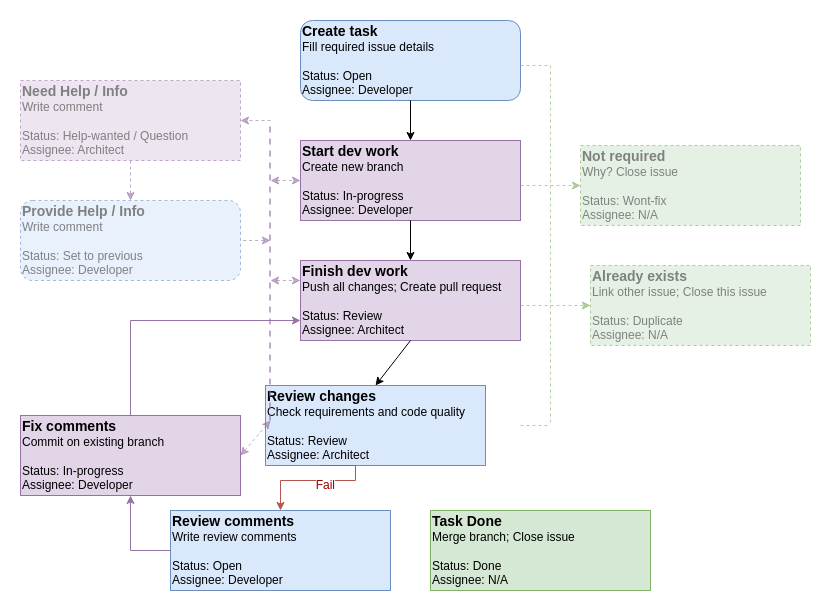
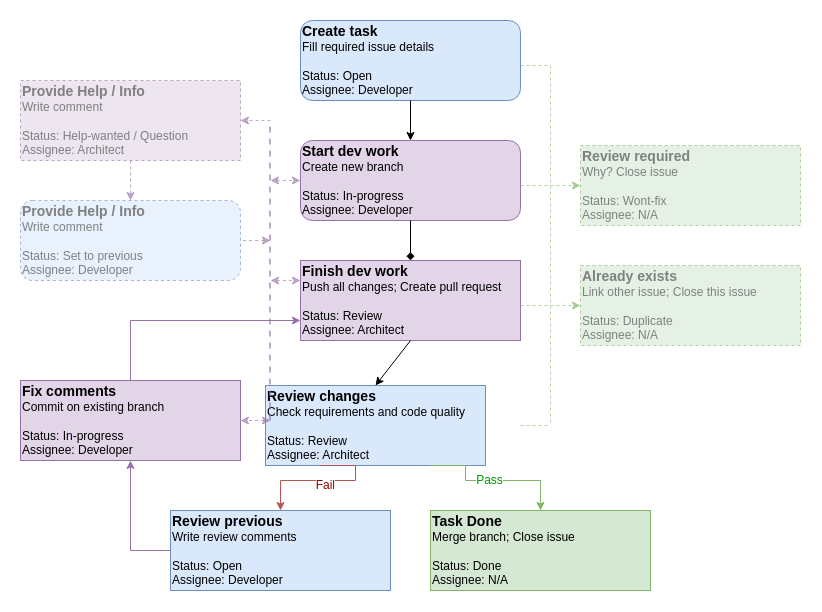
(114, 121) -> (114, 121)
(411, 181) -> (411, 181)
(632, 186) -> (632, 186)
(411, 252) -> (411, 252)
(701, 306) -> (691, 306)
(131, 456) -> (131, 421)
none -> (506, 481)
(237, 551) -> (237, 551)
